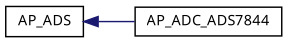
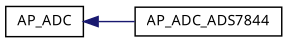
(45, 22) -> (45, 22)
